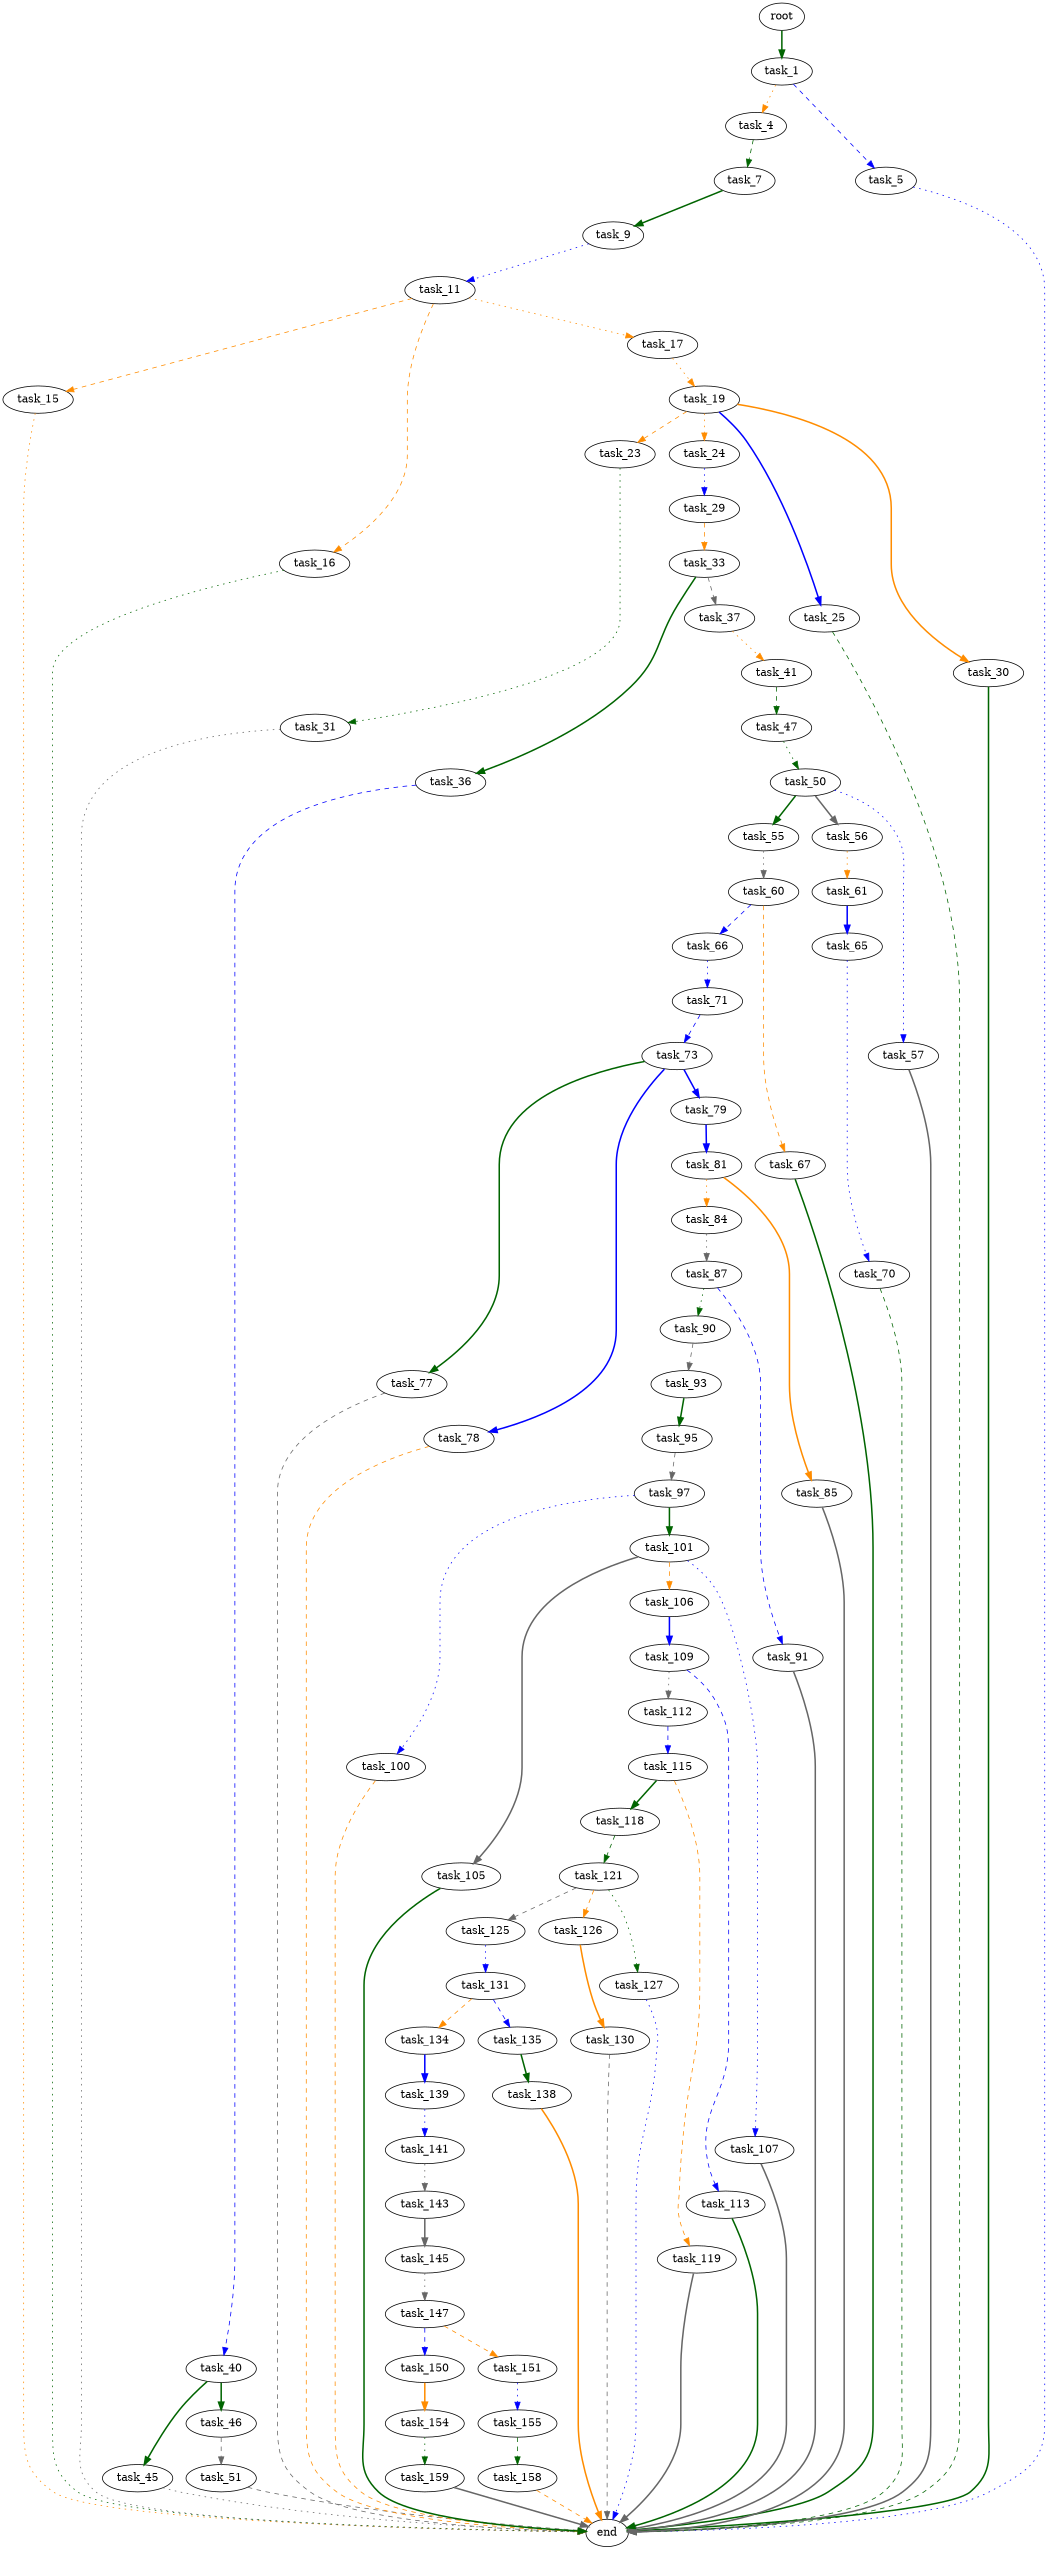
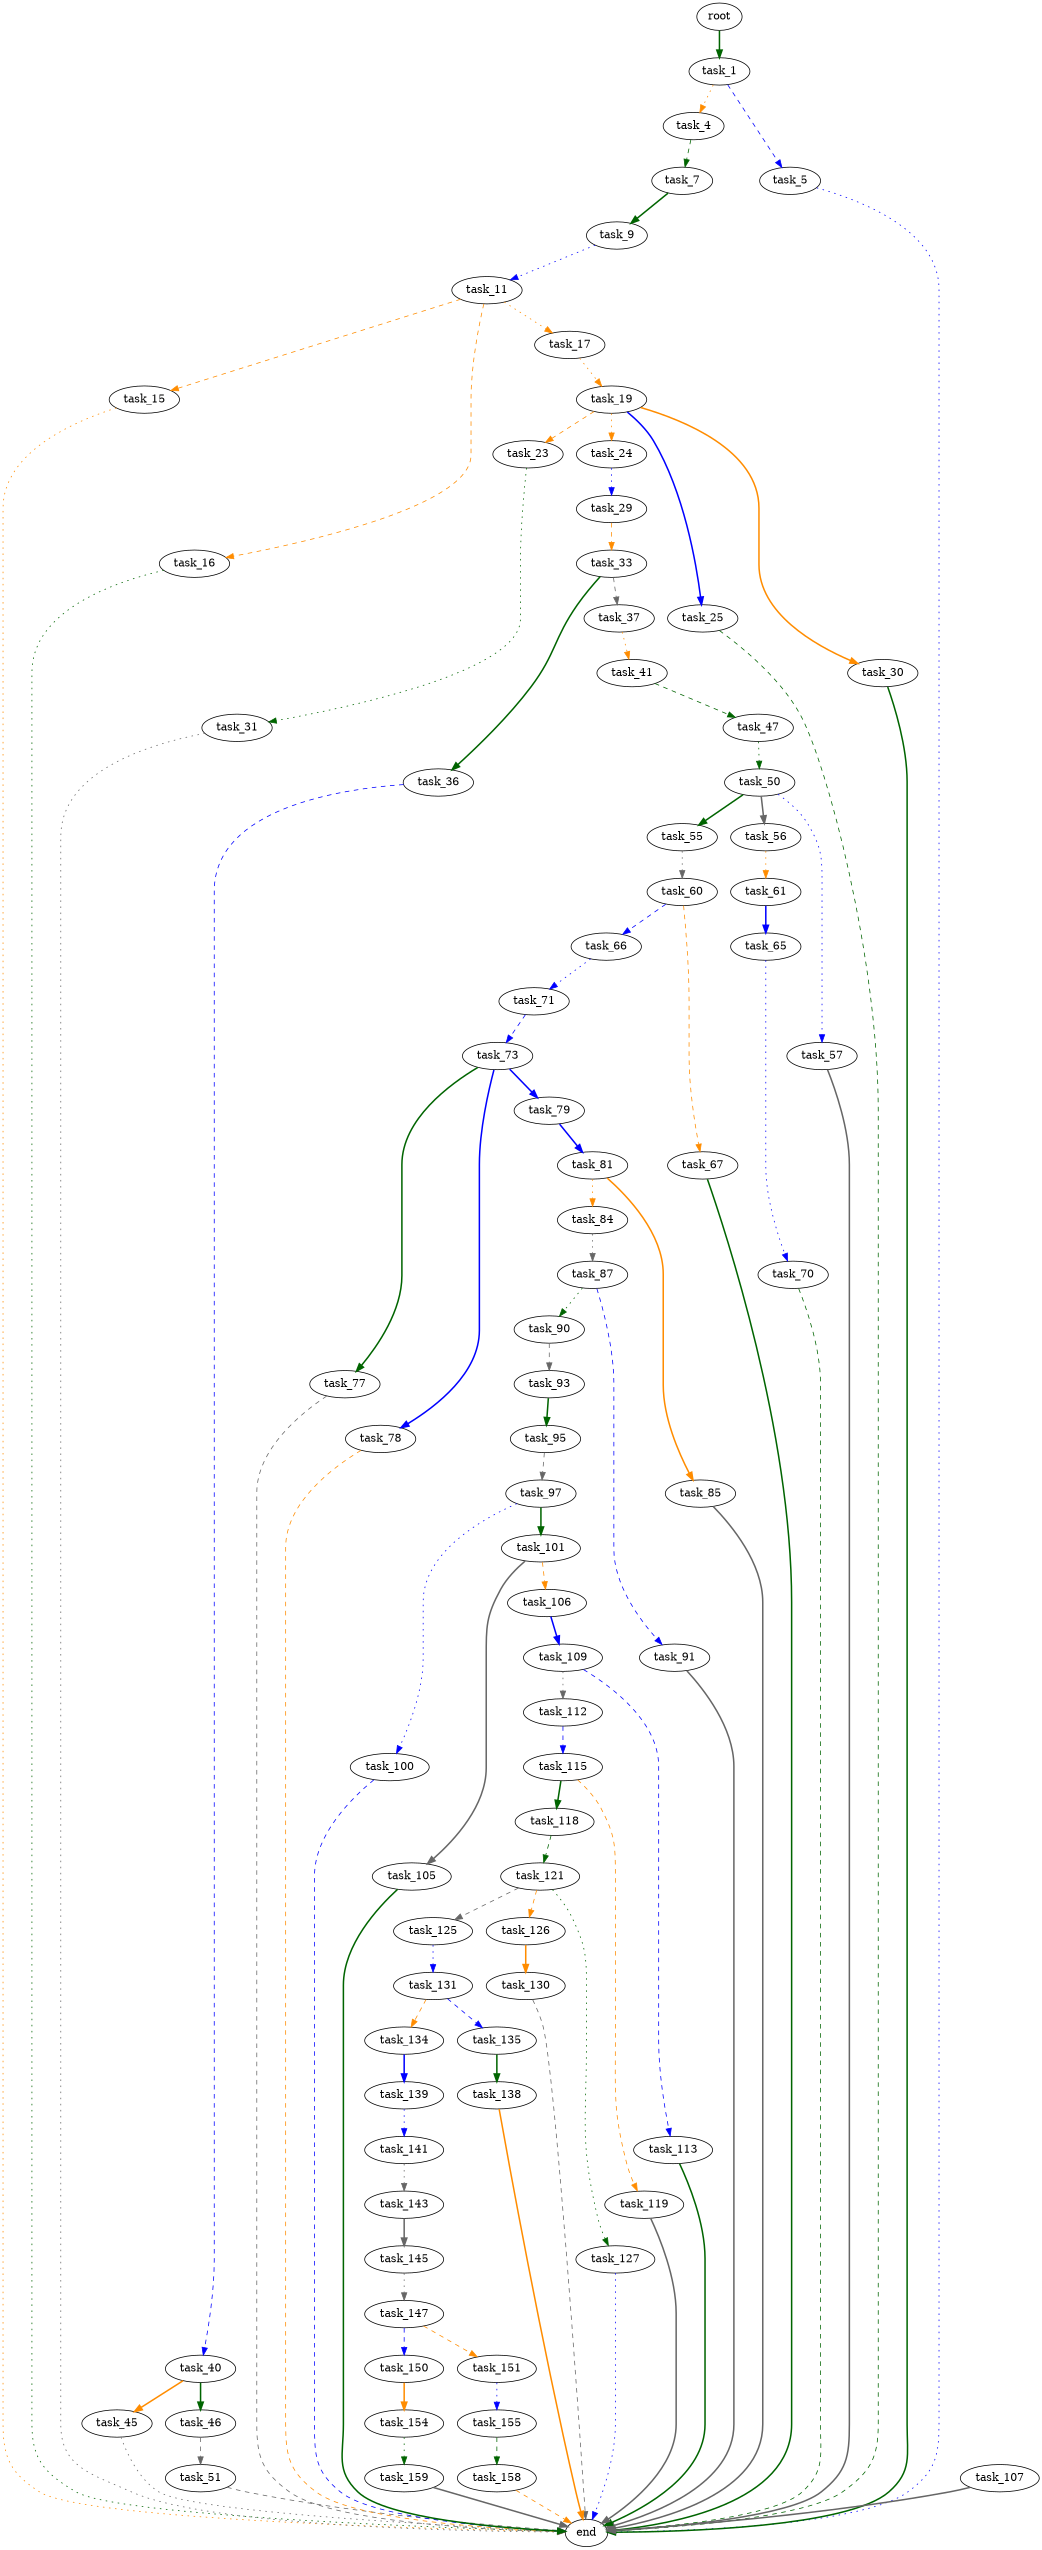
(758, 1836) -> none
(335, 2247) -> (315, 2241)
(174, 2417) -> (162, 2394)
